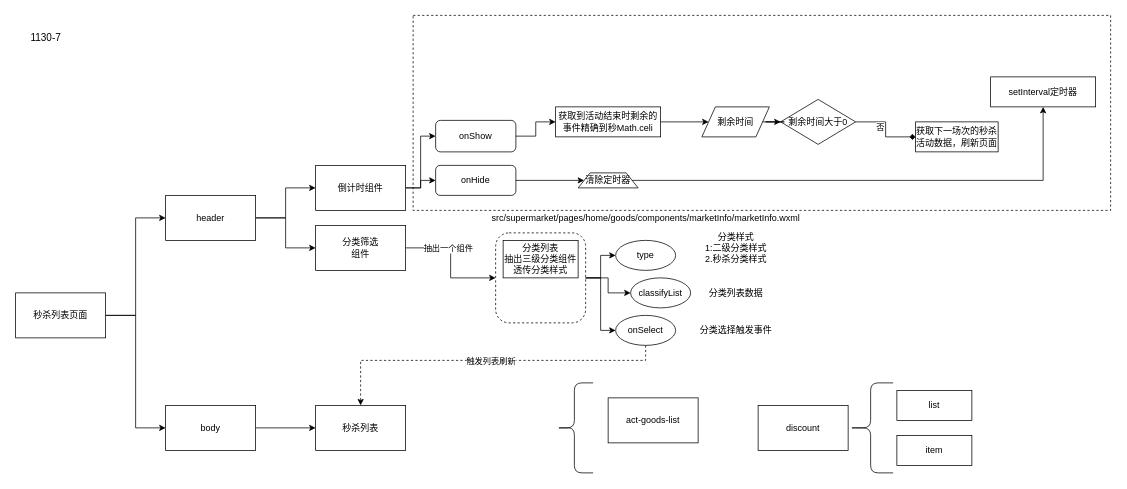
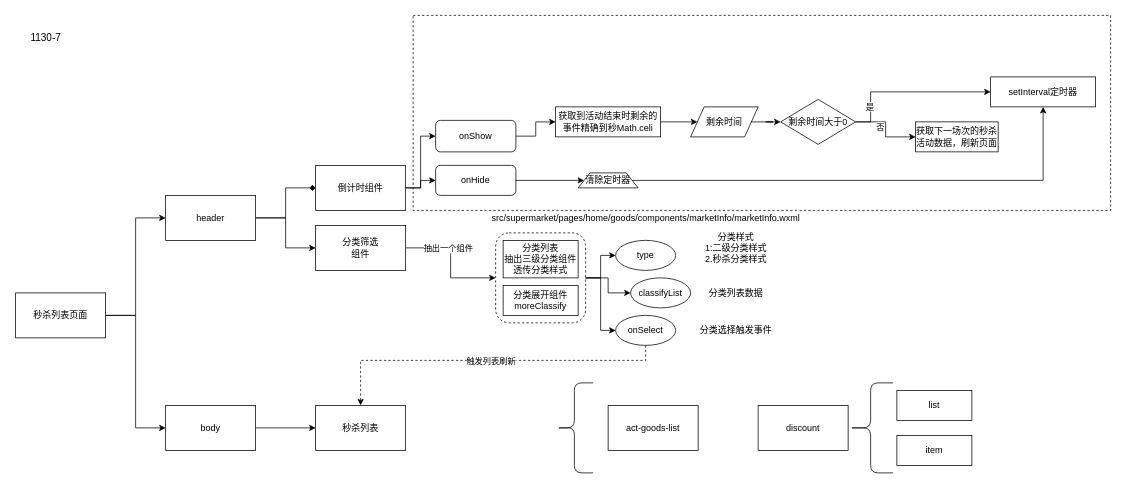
none -> (870, 105)
(735, 122) -> (724, 122)
(908, 137) -> (909, 137)
(309, 188) -> (308, 188)
none -> (540, 300)
(653, 420) -> (653, 428)
